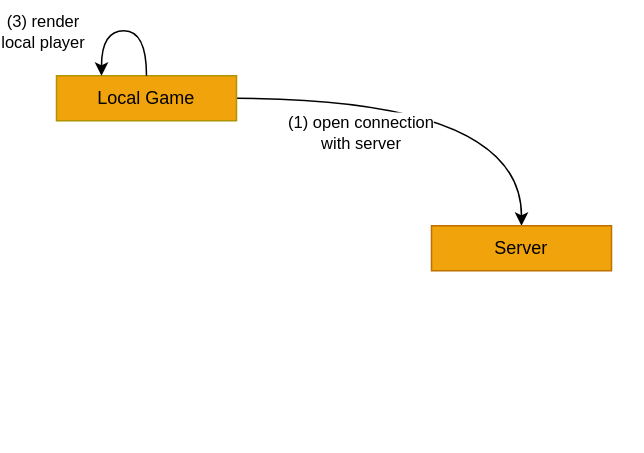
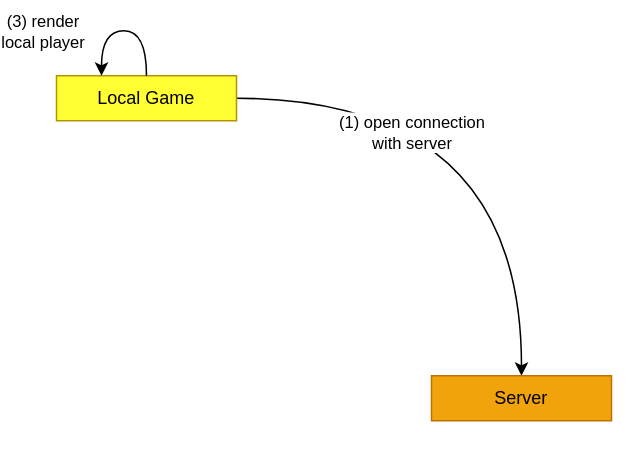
(146, 98) -> (146, 98)
(521, 248) -> (521, 398)
